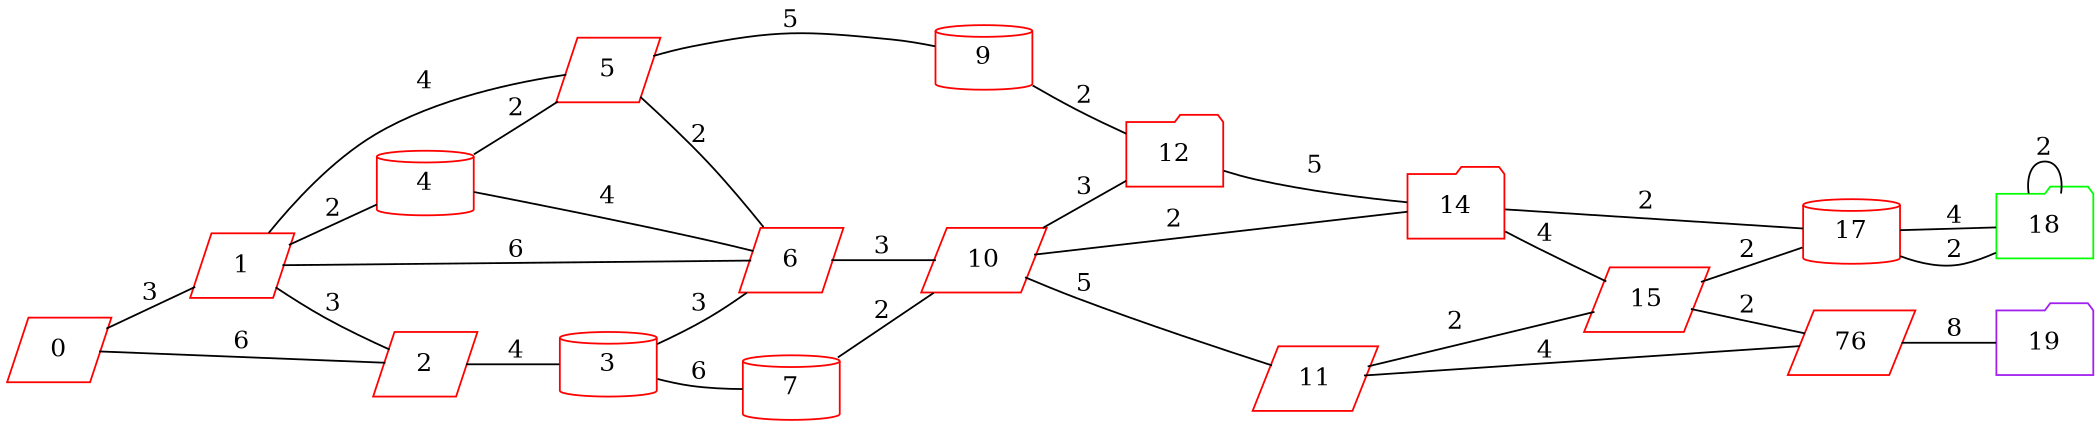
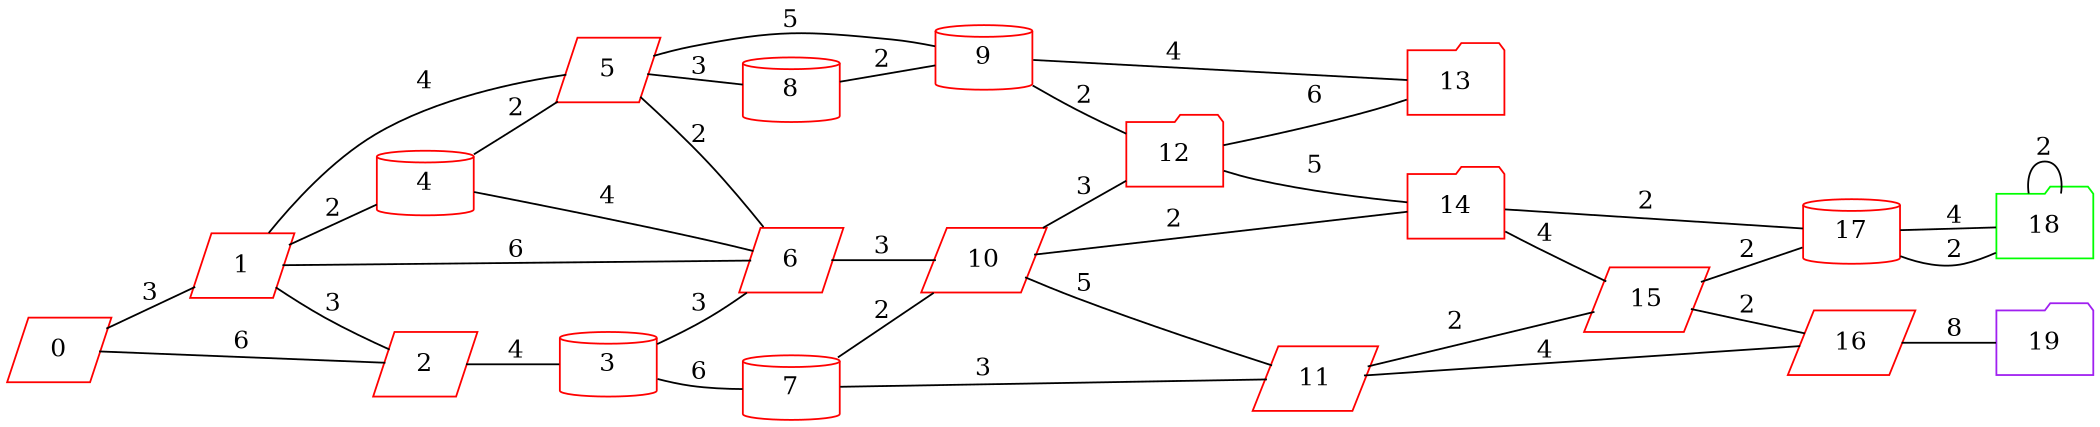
none -> (1456, 83)
none -> (791, 90)
(1852, 343) -> (1852, 343)
none -> (1054, 383)
